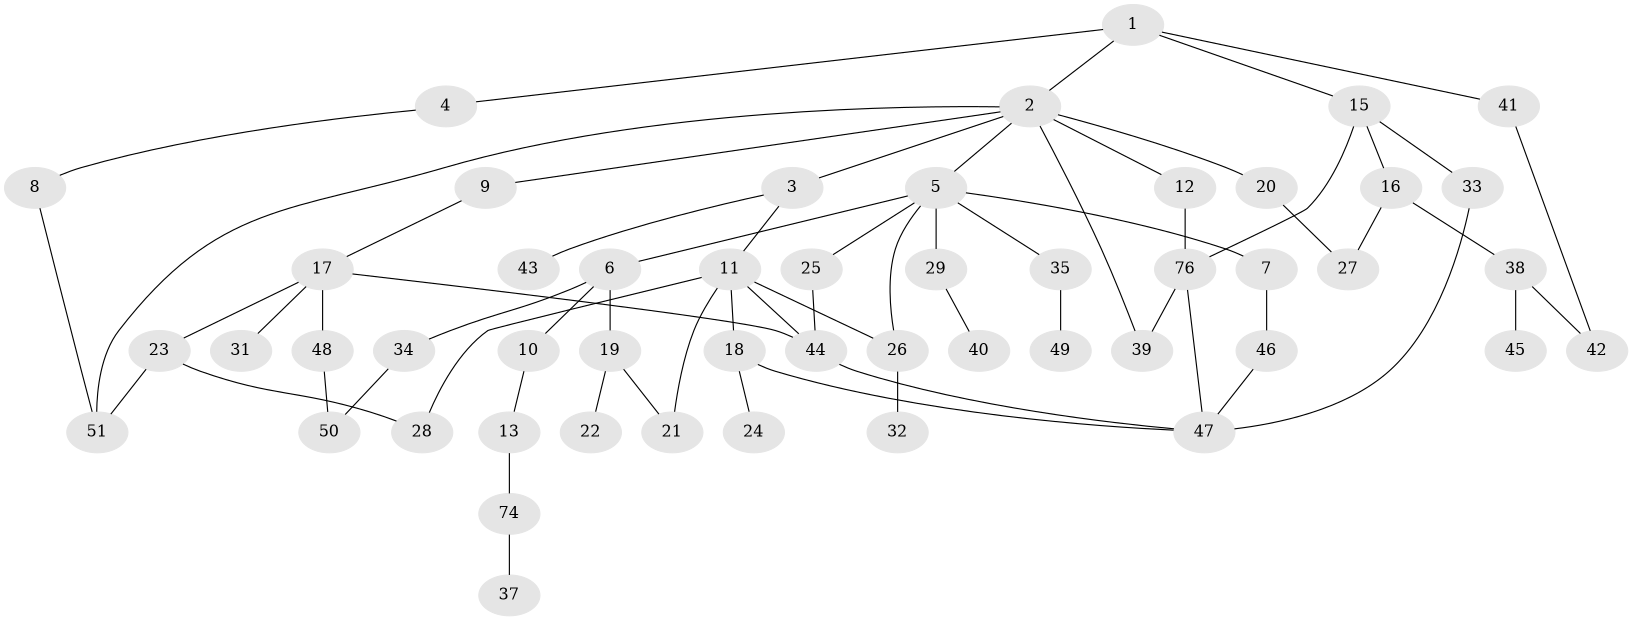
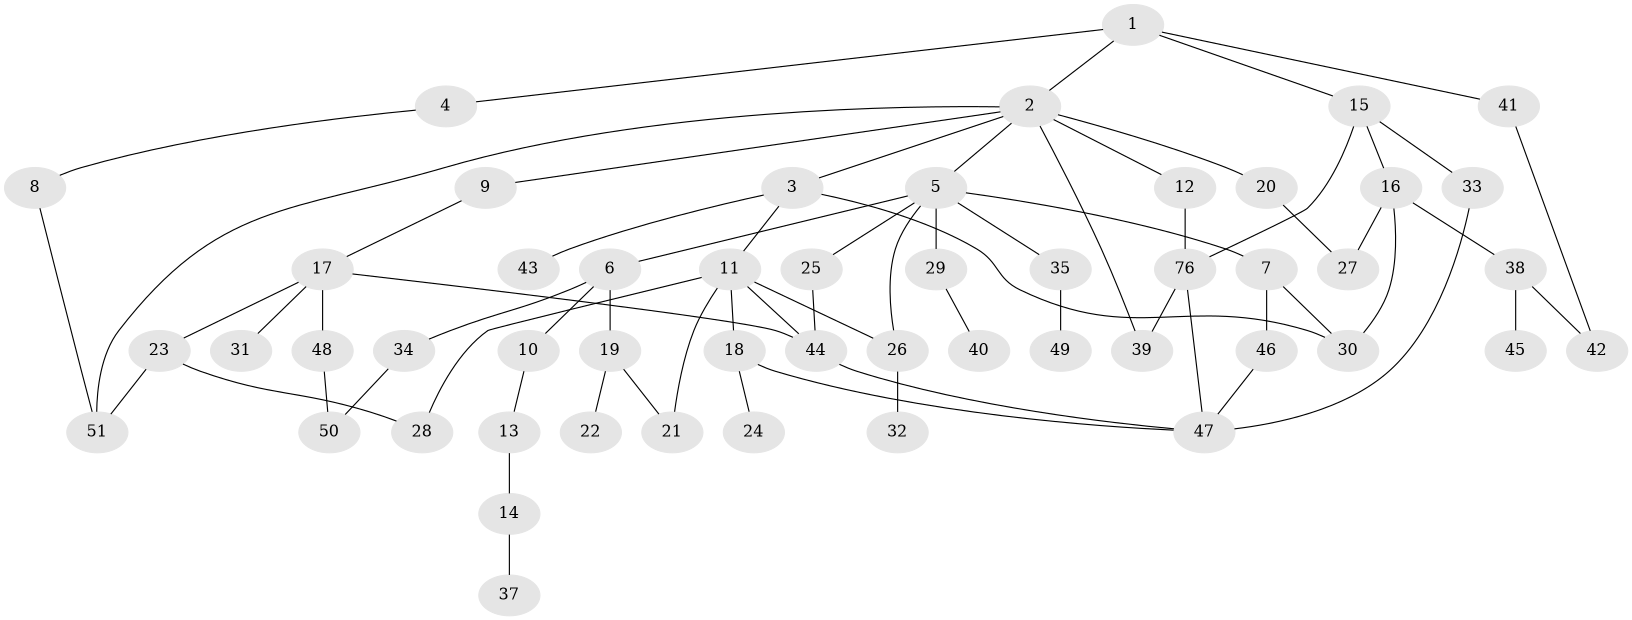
none -> (1348, 351)
(509, 514) -> (509, 514)
